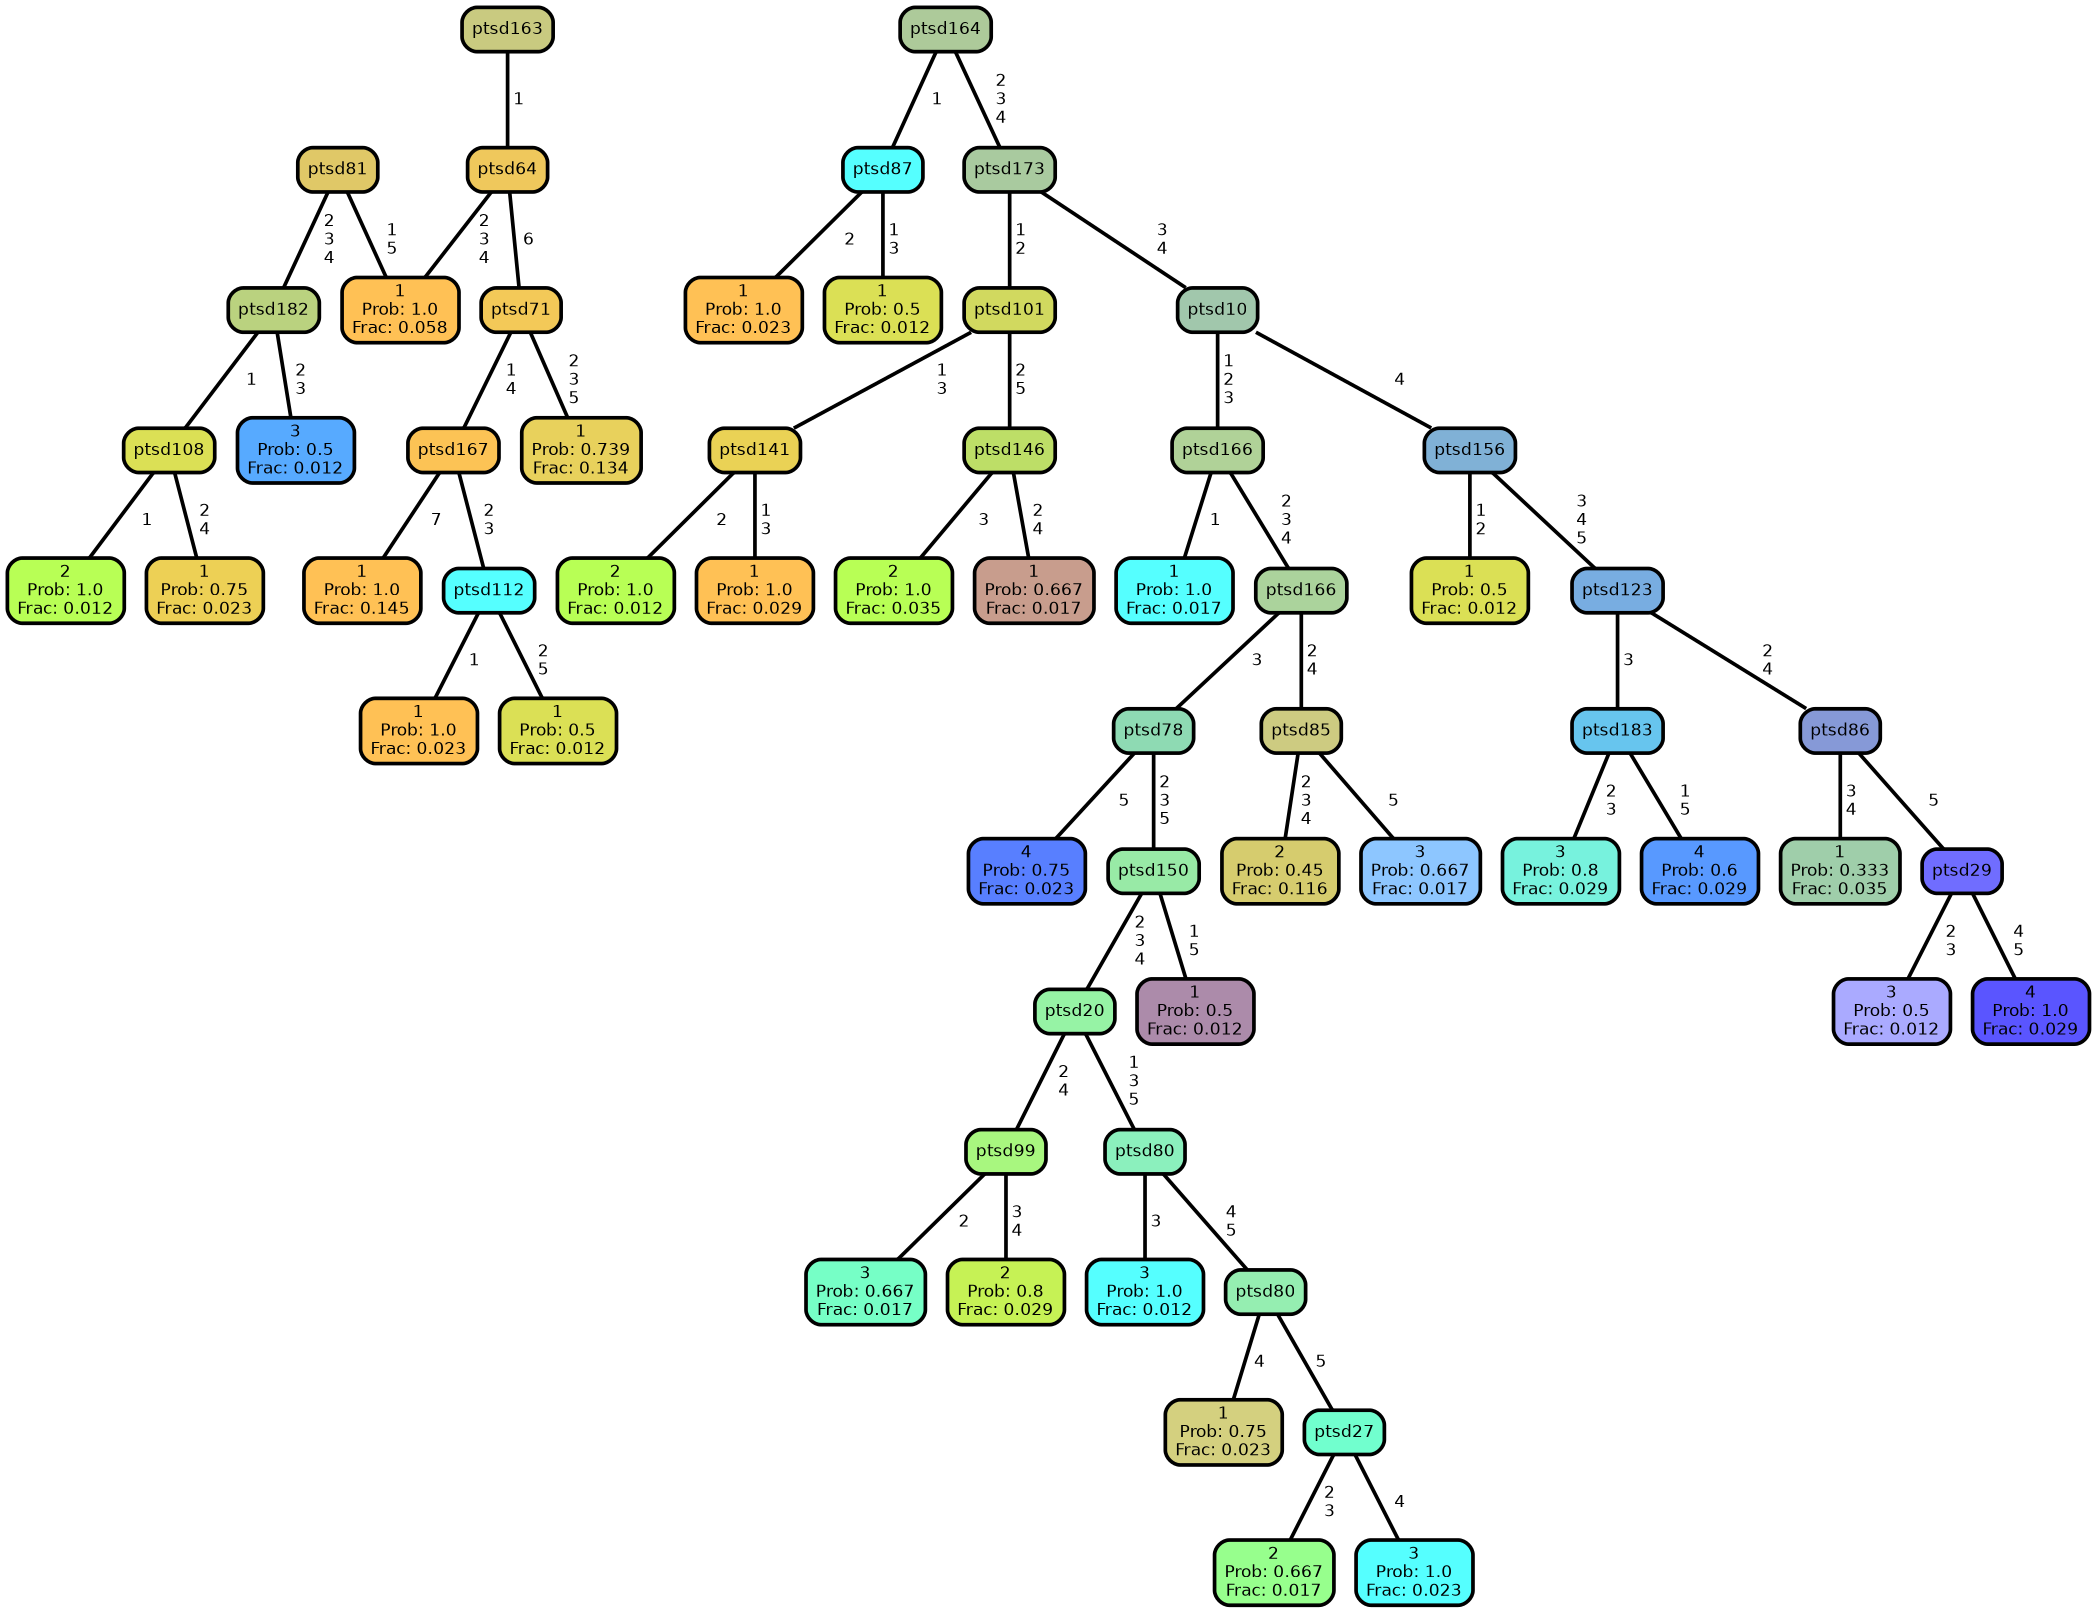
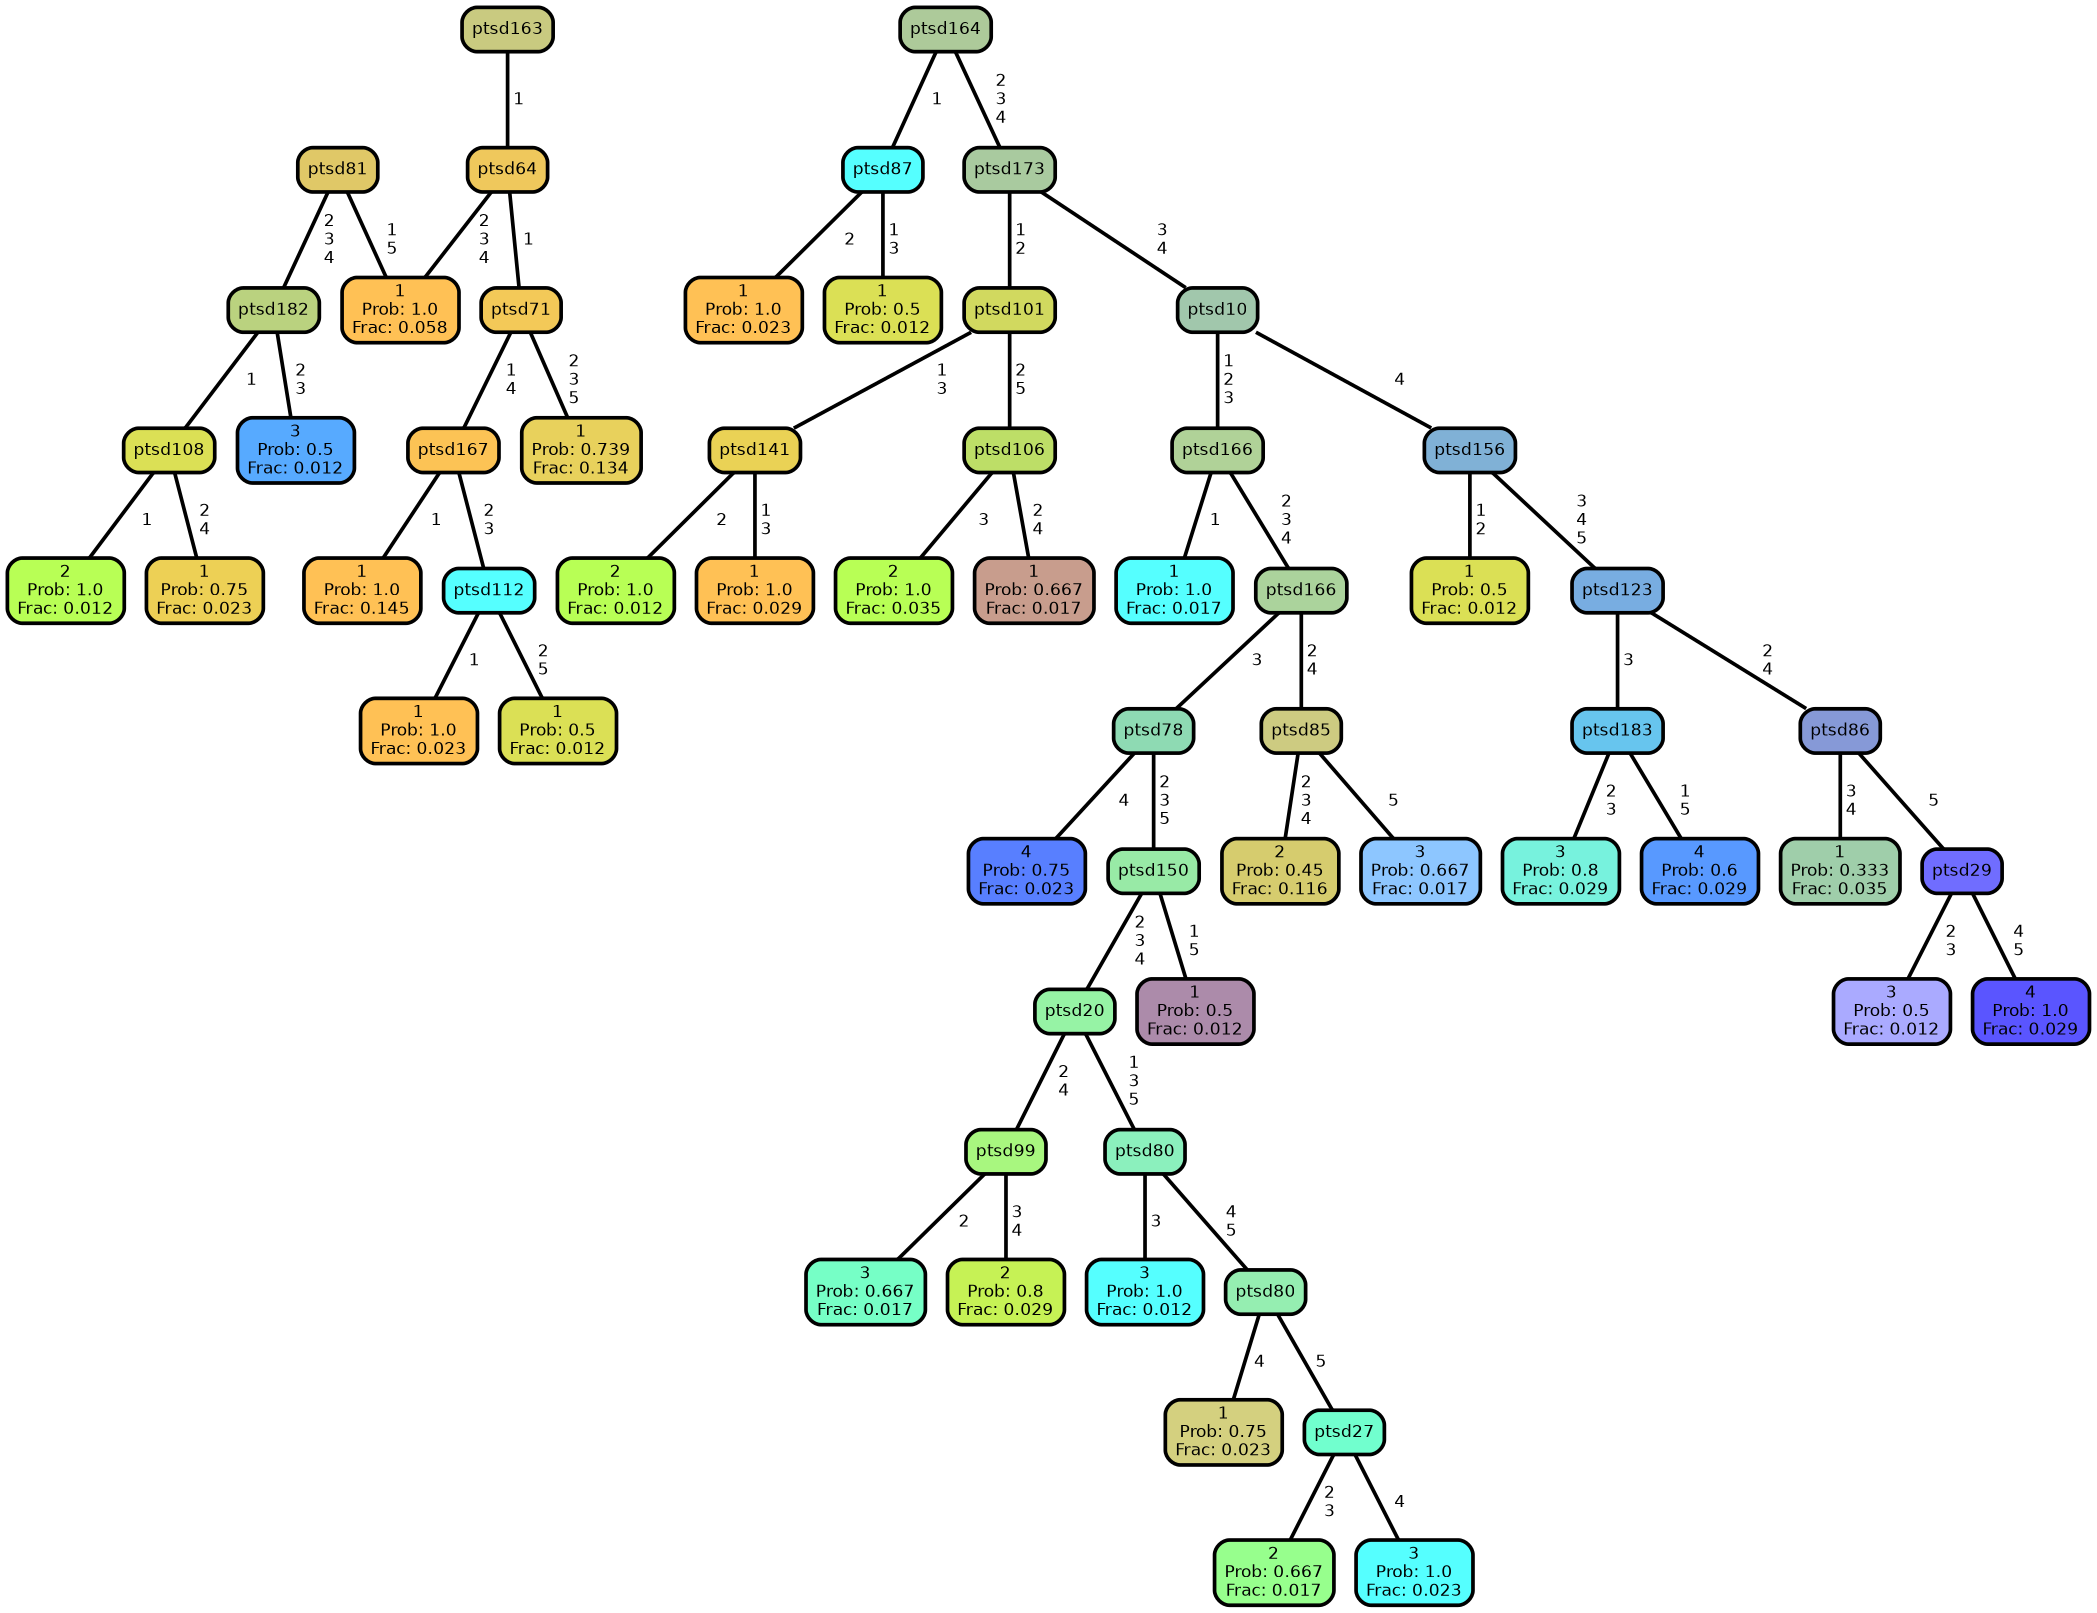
(526, 240) -> (526, 240)
(1010, 450) -> (1010, 450)
(434, 521) -> (434, 521)
(1122, 801) -> (1122, 801)
